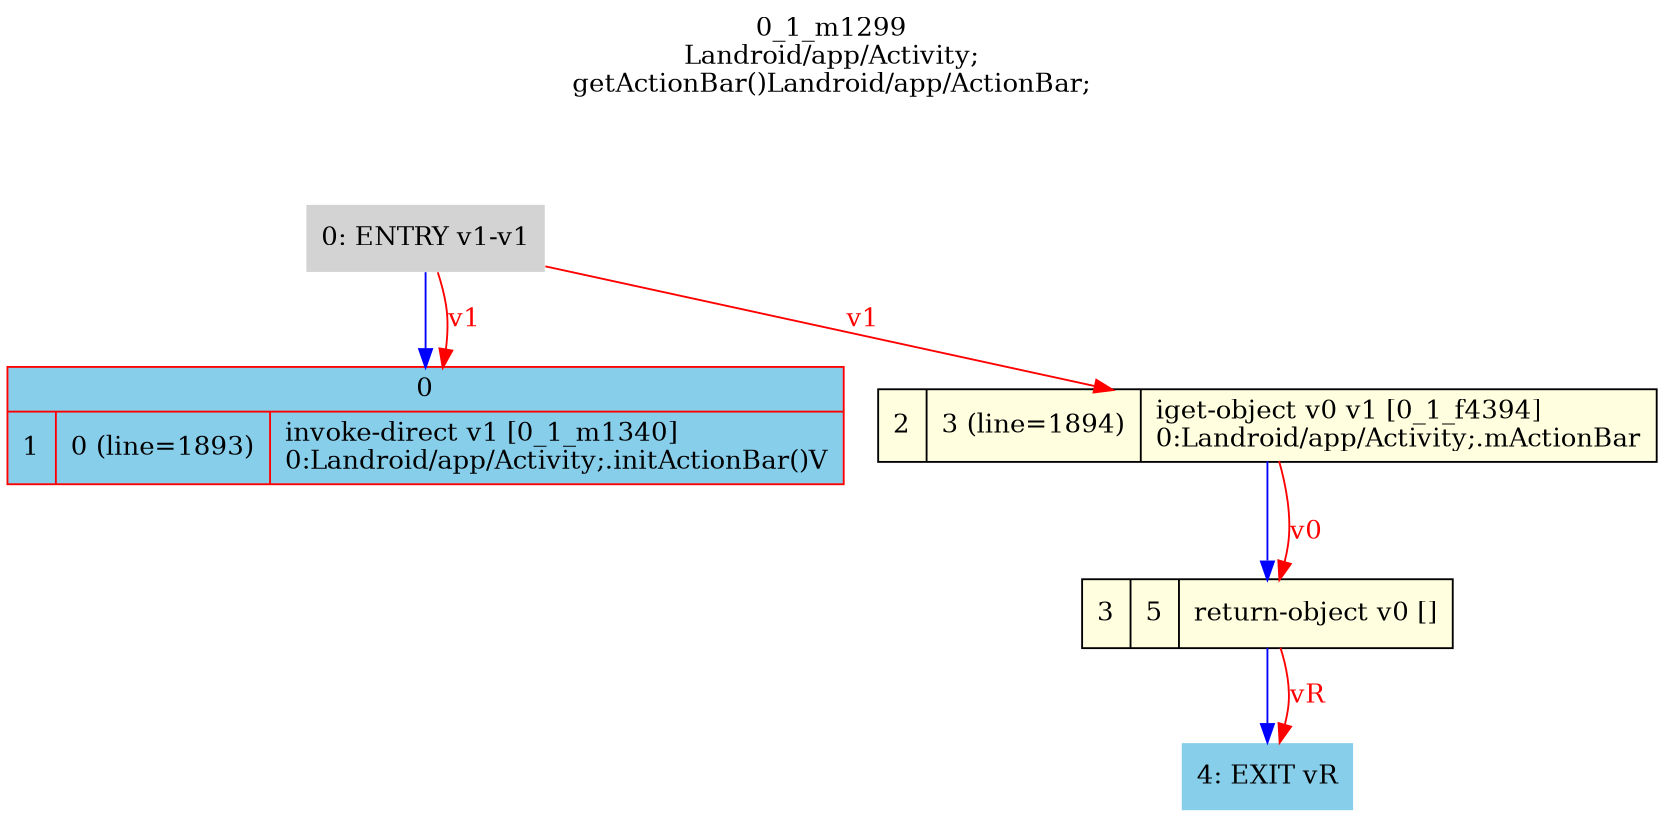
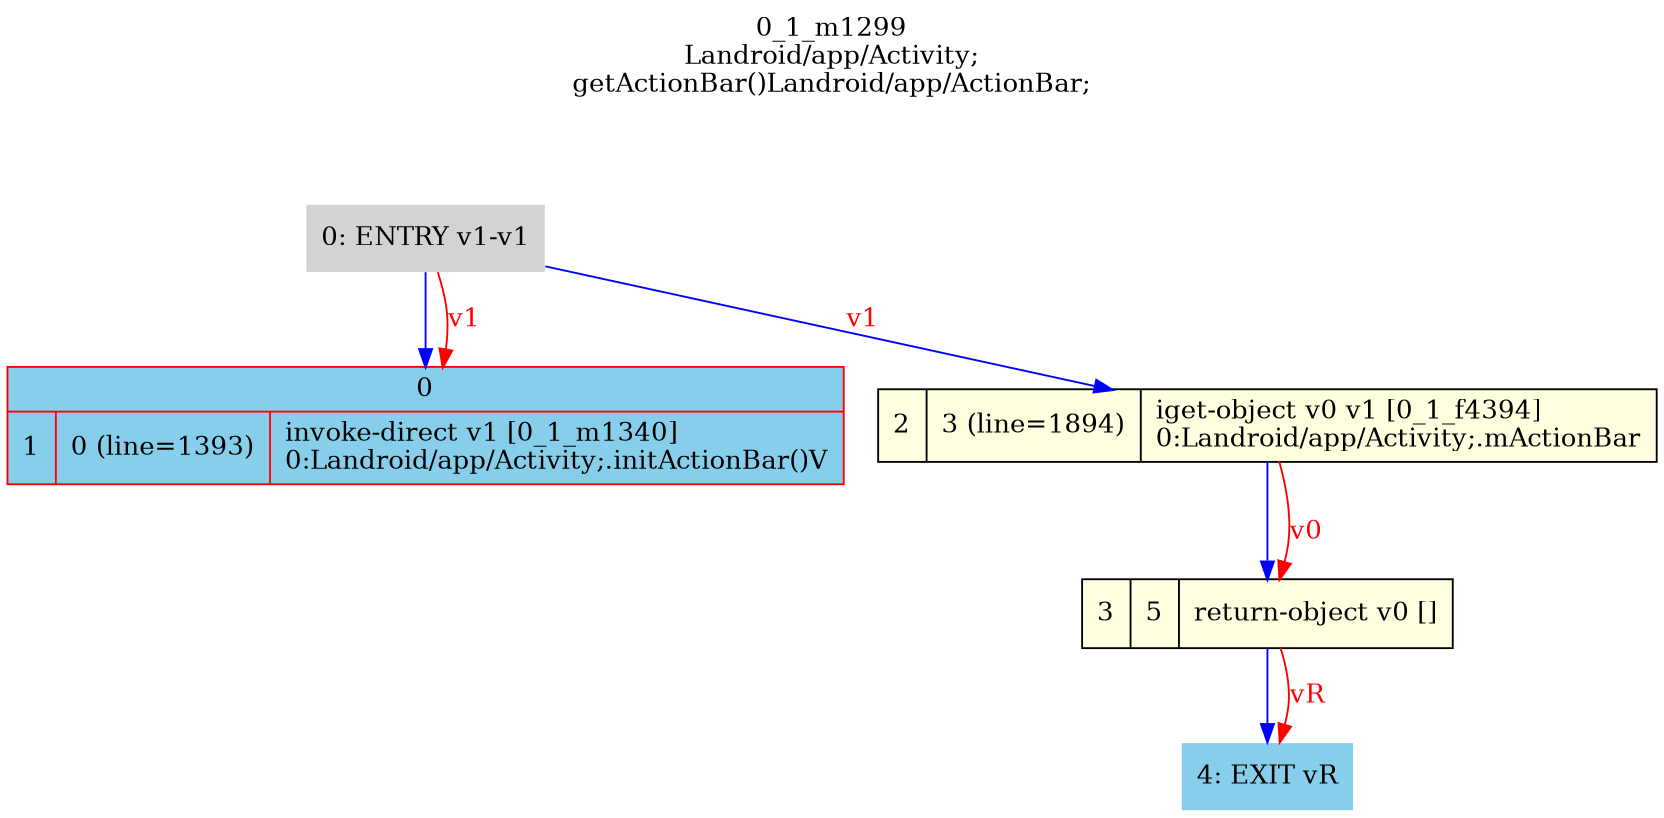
(820, 326) -> (820, 326)
(163, 447) -> (163, 447)
